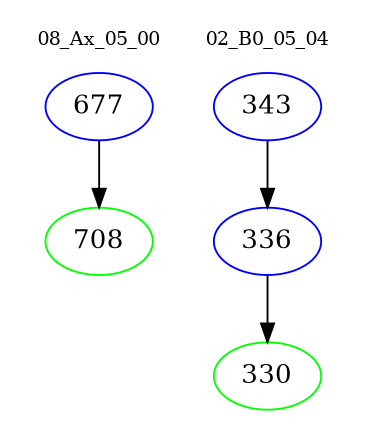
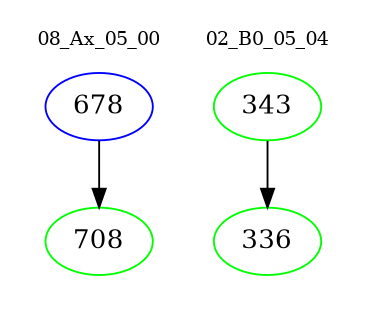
(99, 107) -> (99, 107)
(268, 107) -> (268, 107)
(268, 241) -> (268, 241)
(268, 376) -> none
